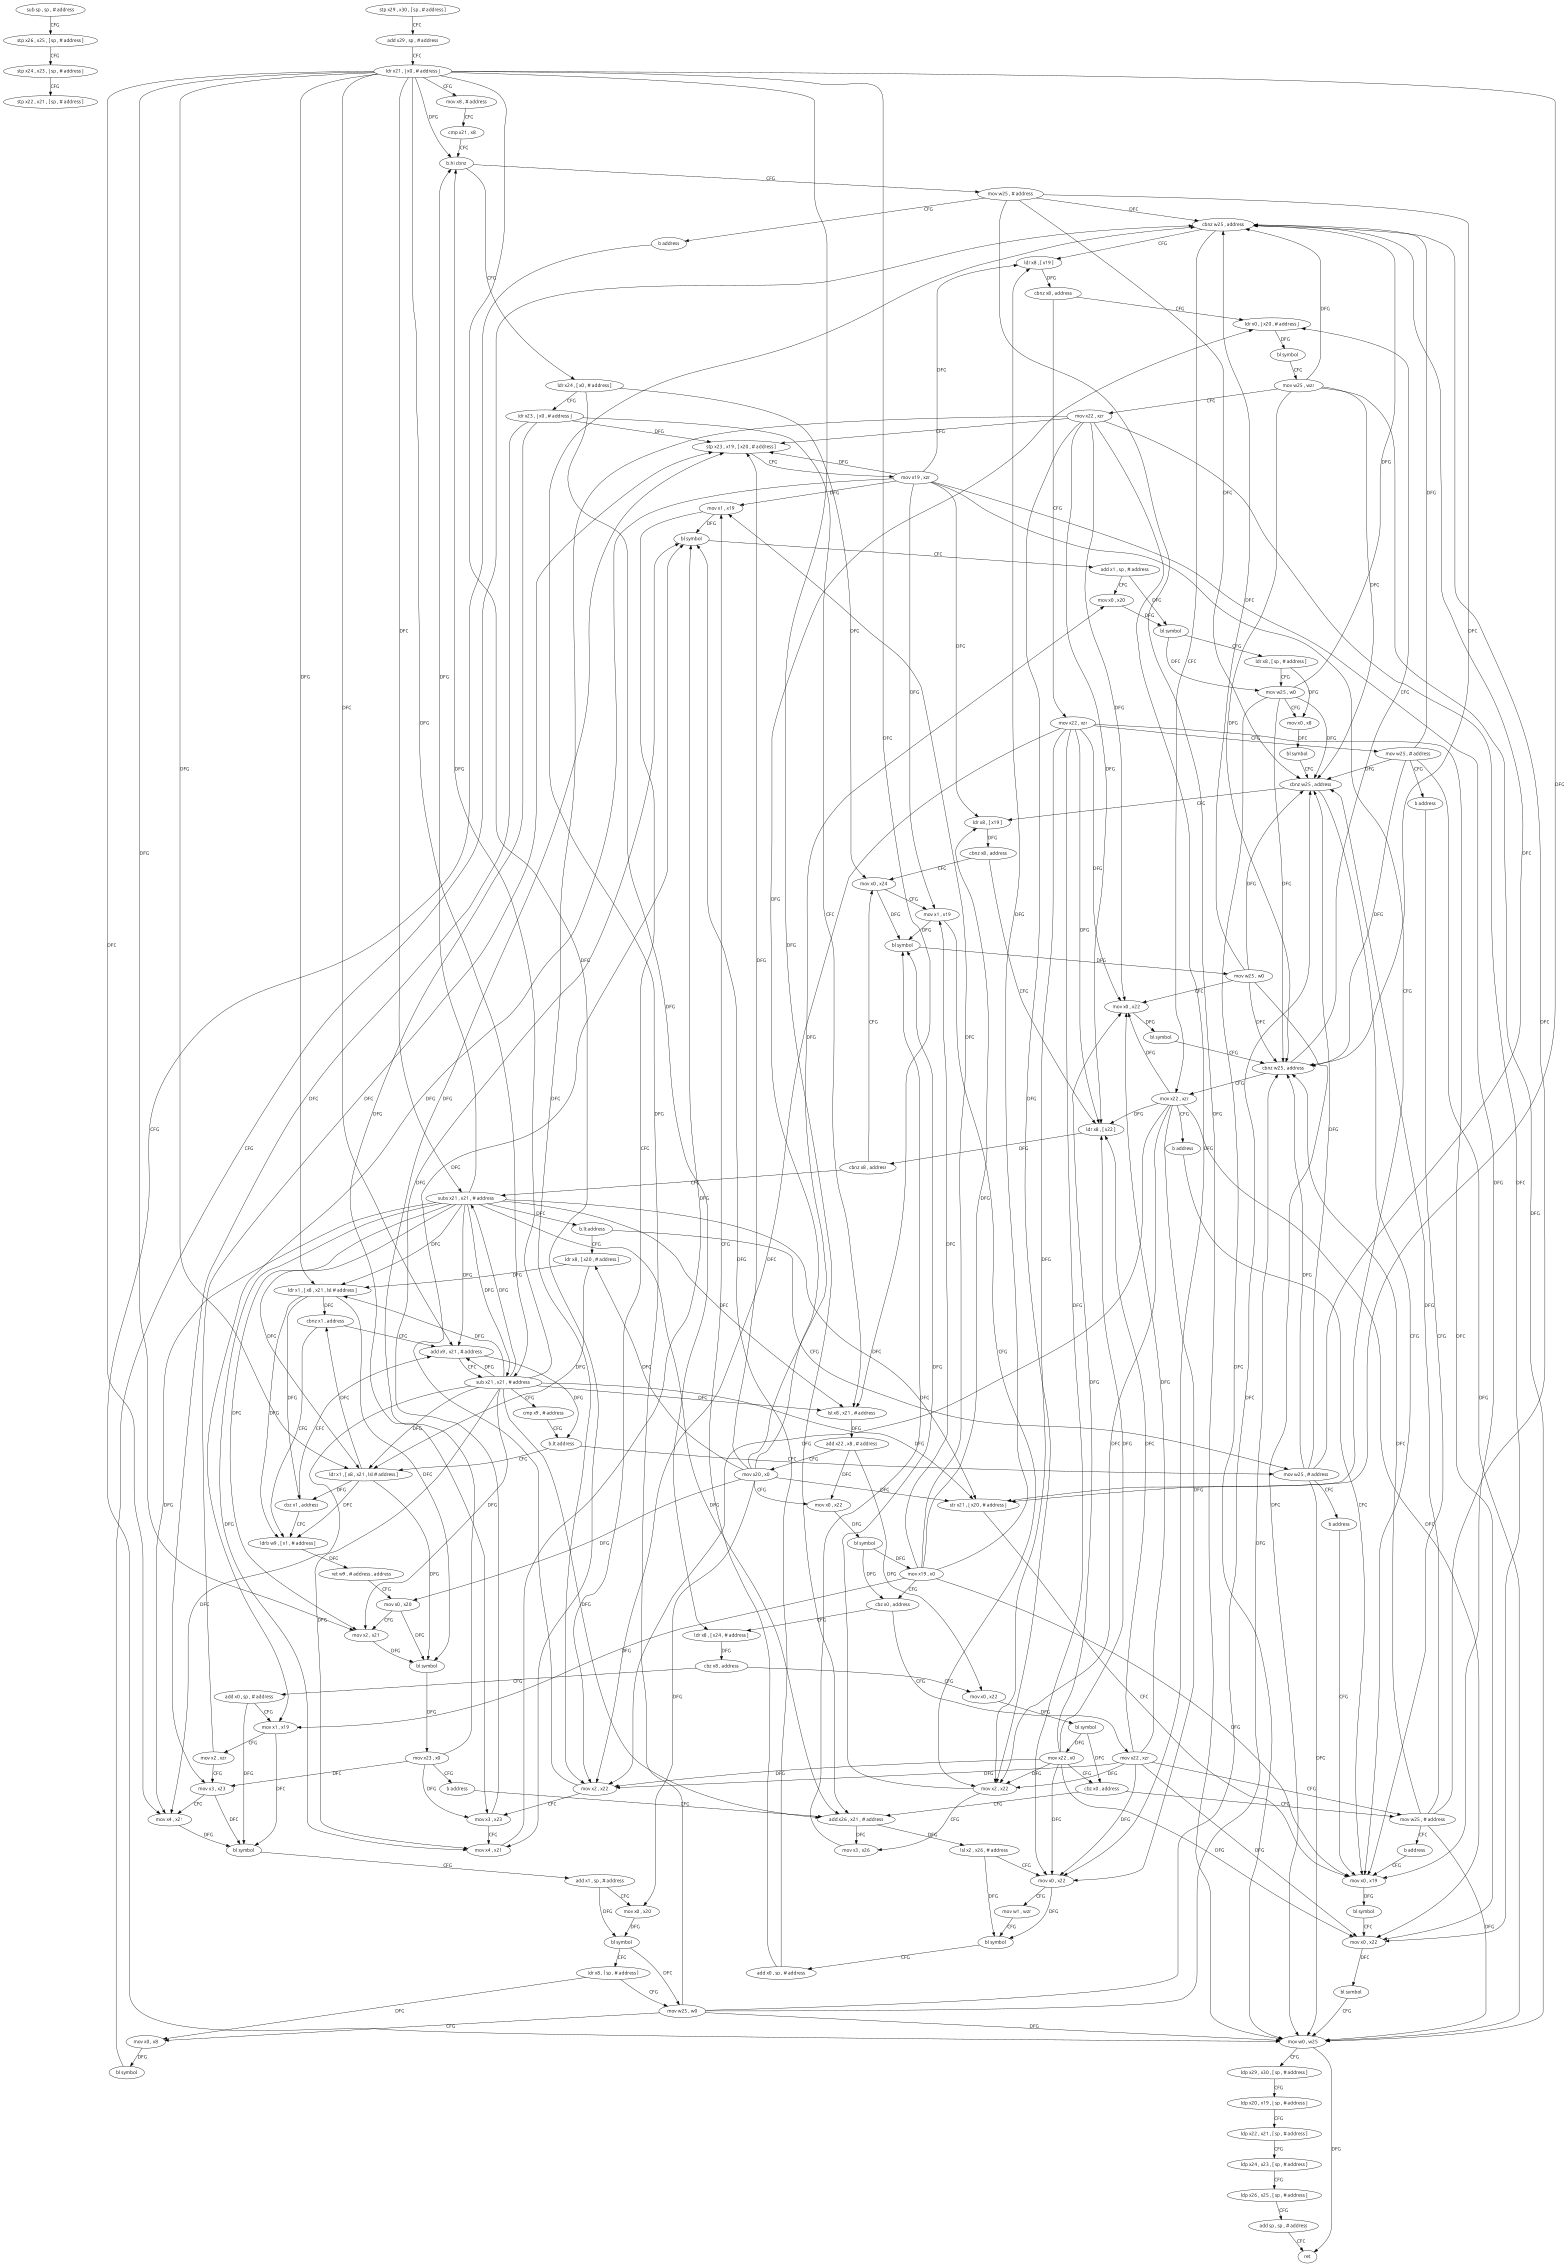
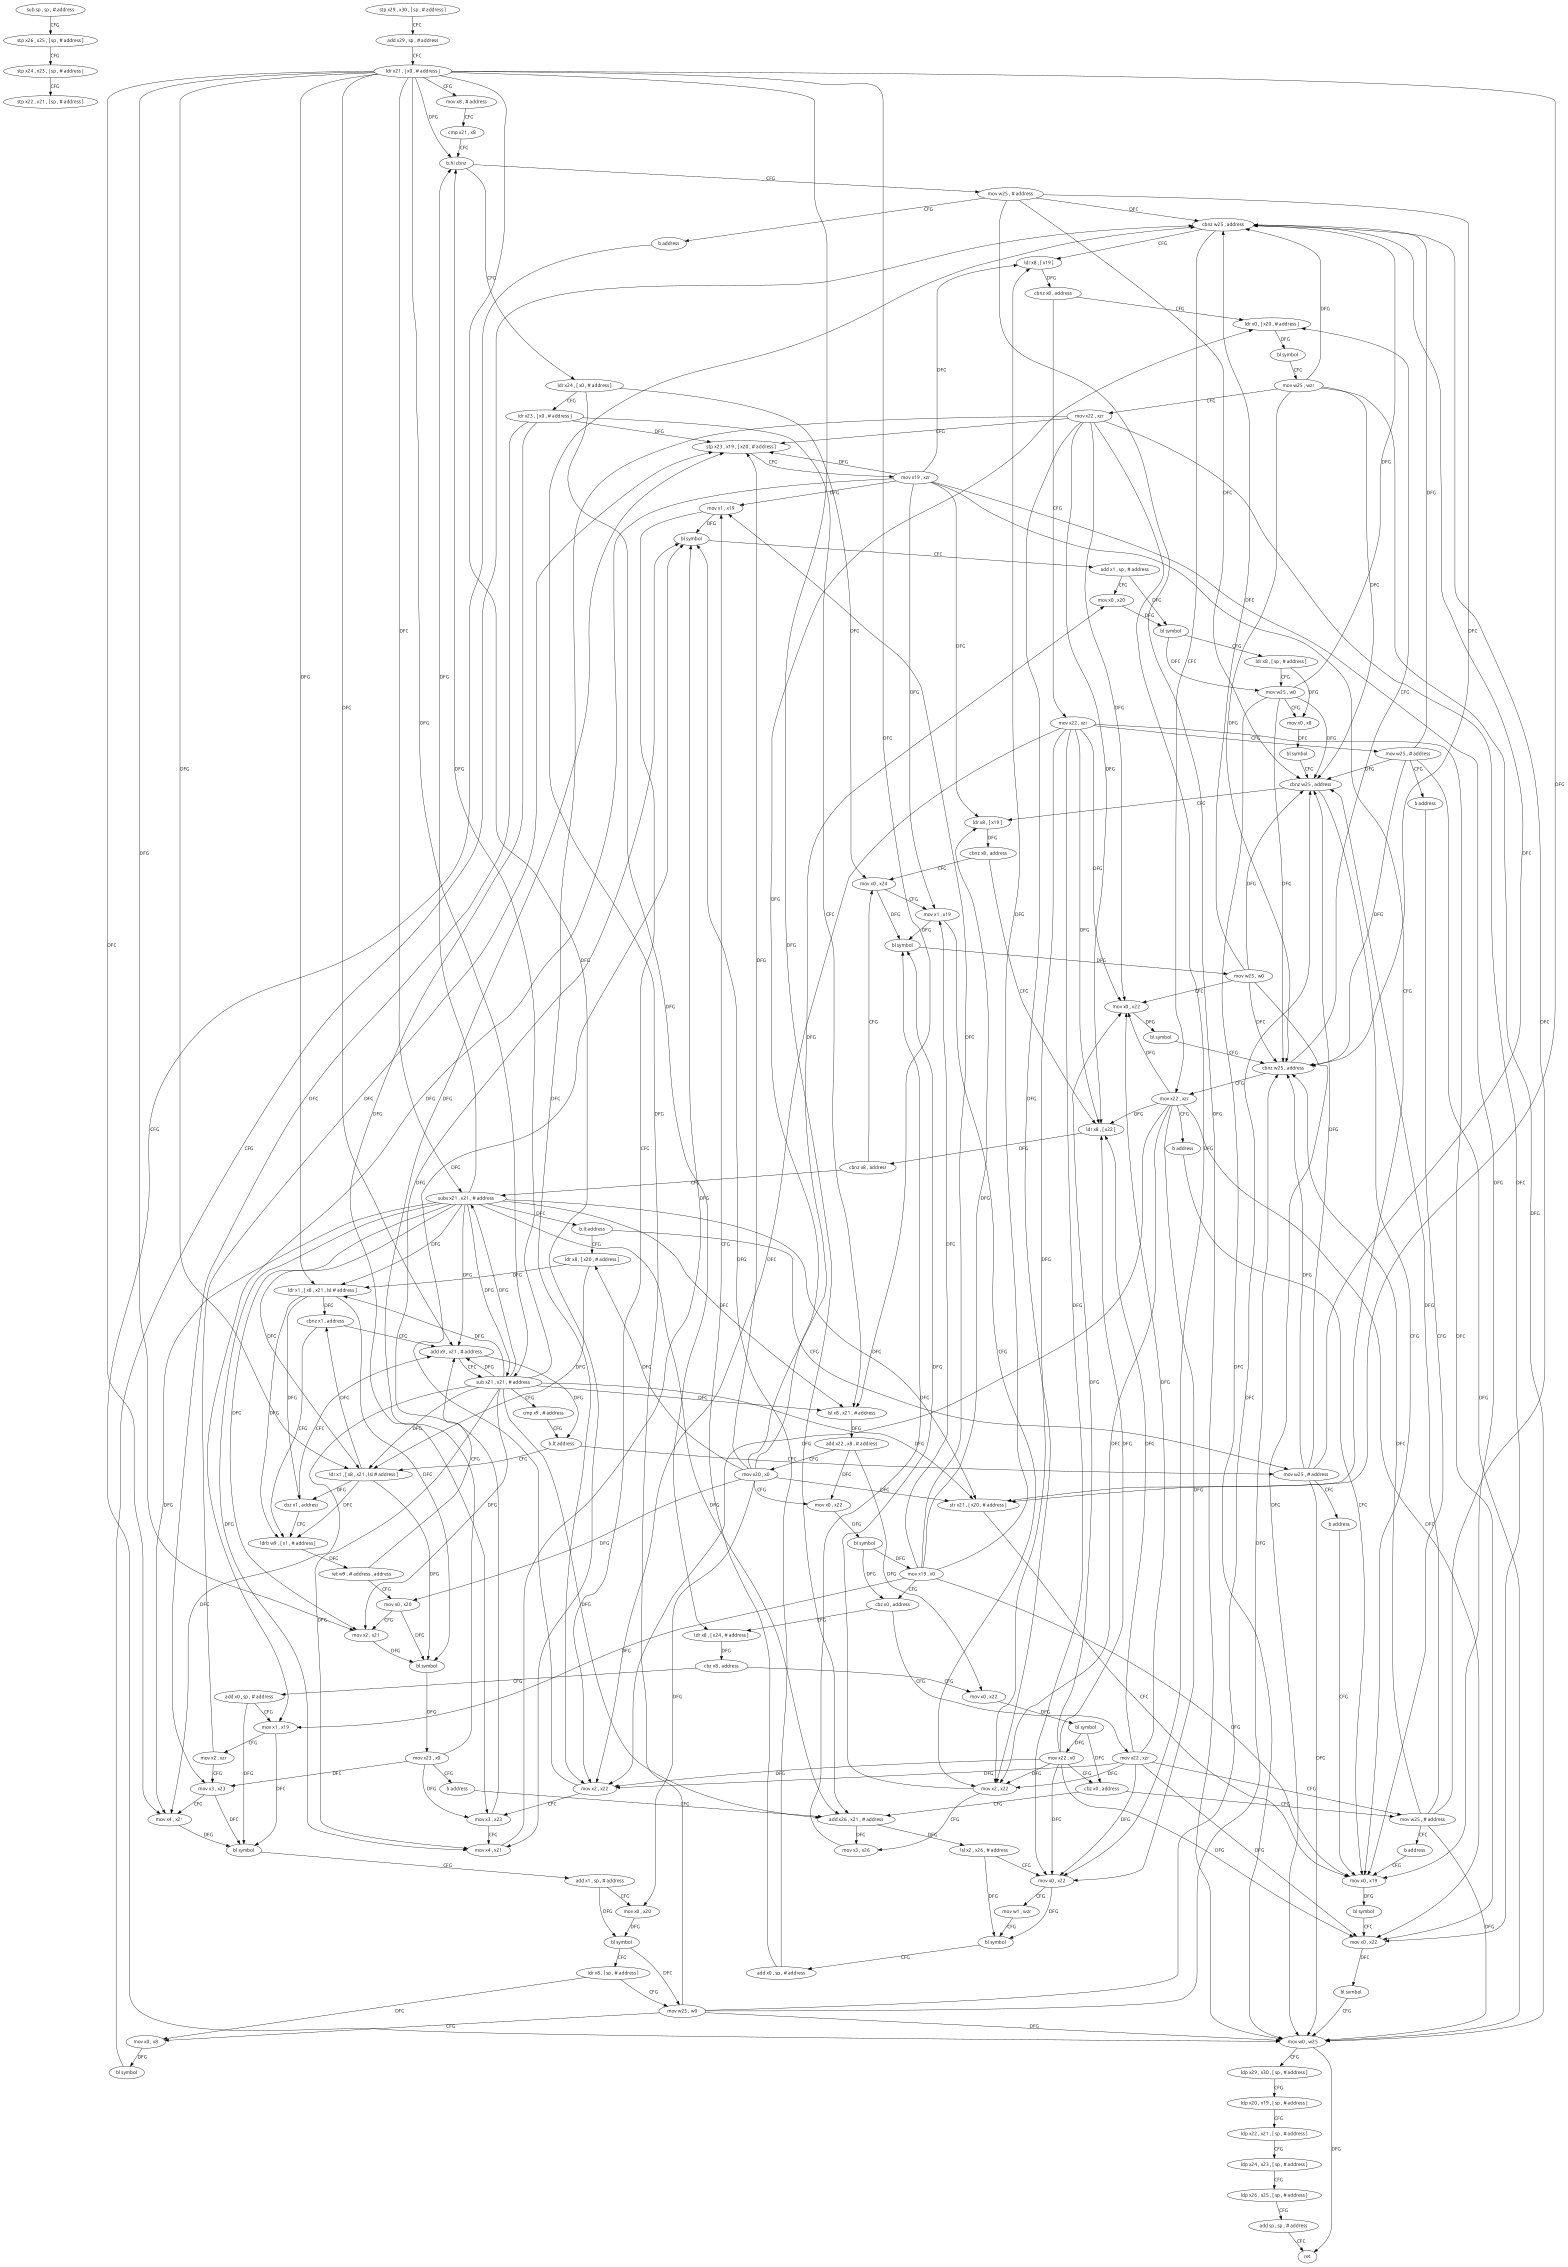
none -> (464, 1478)
